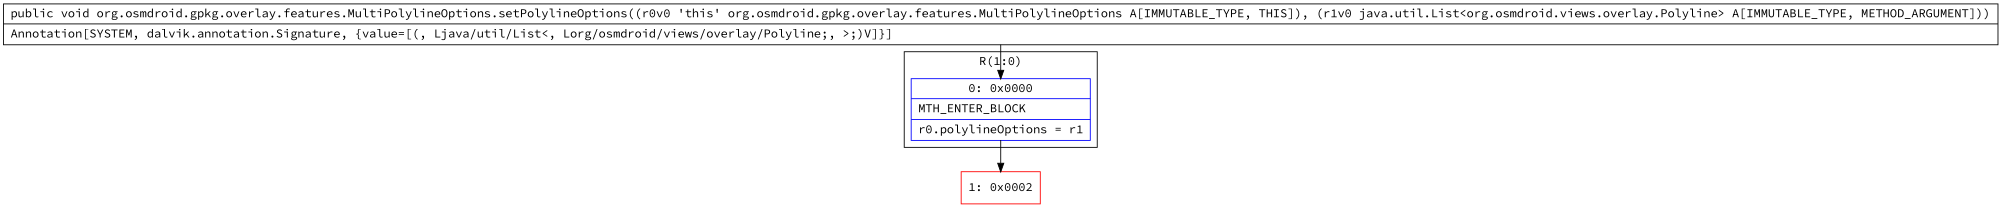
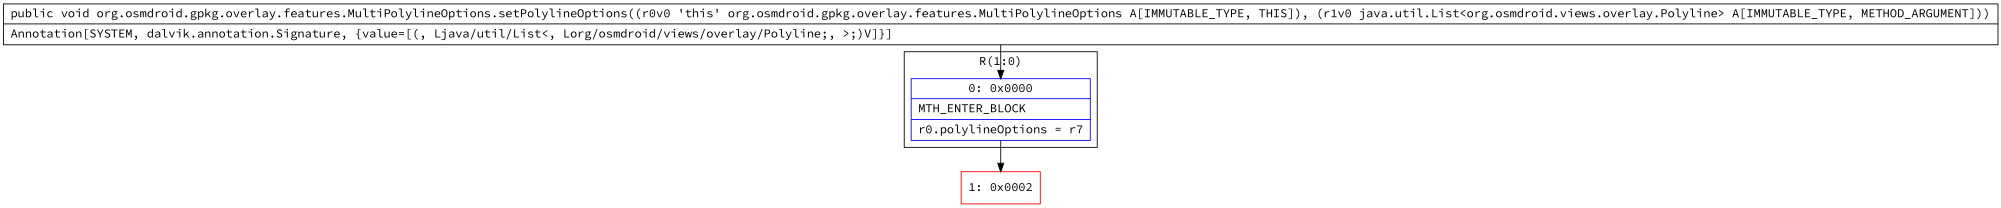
(1001, 130) -> (1001, 130)
